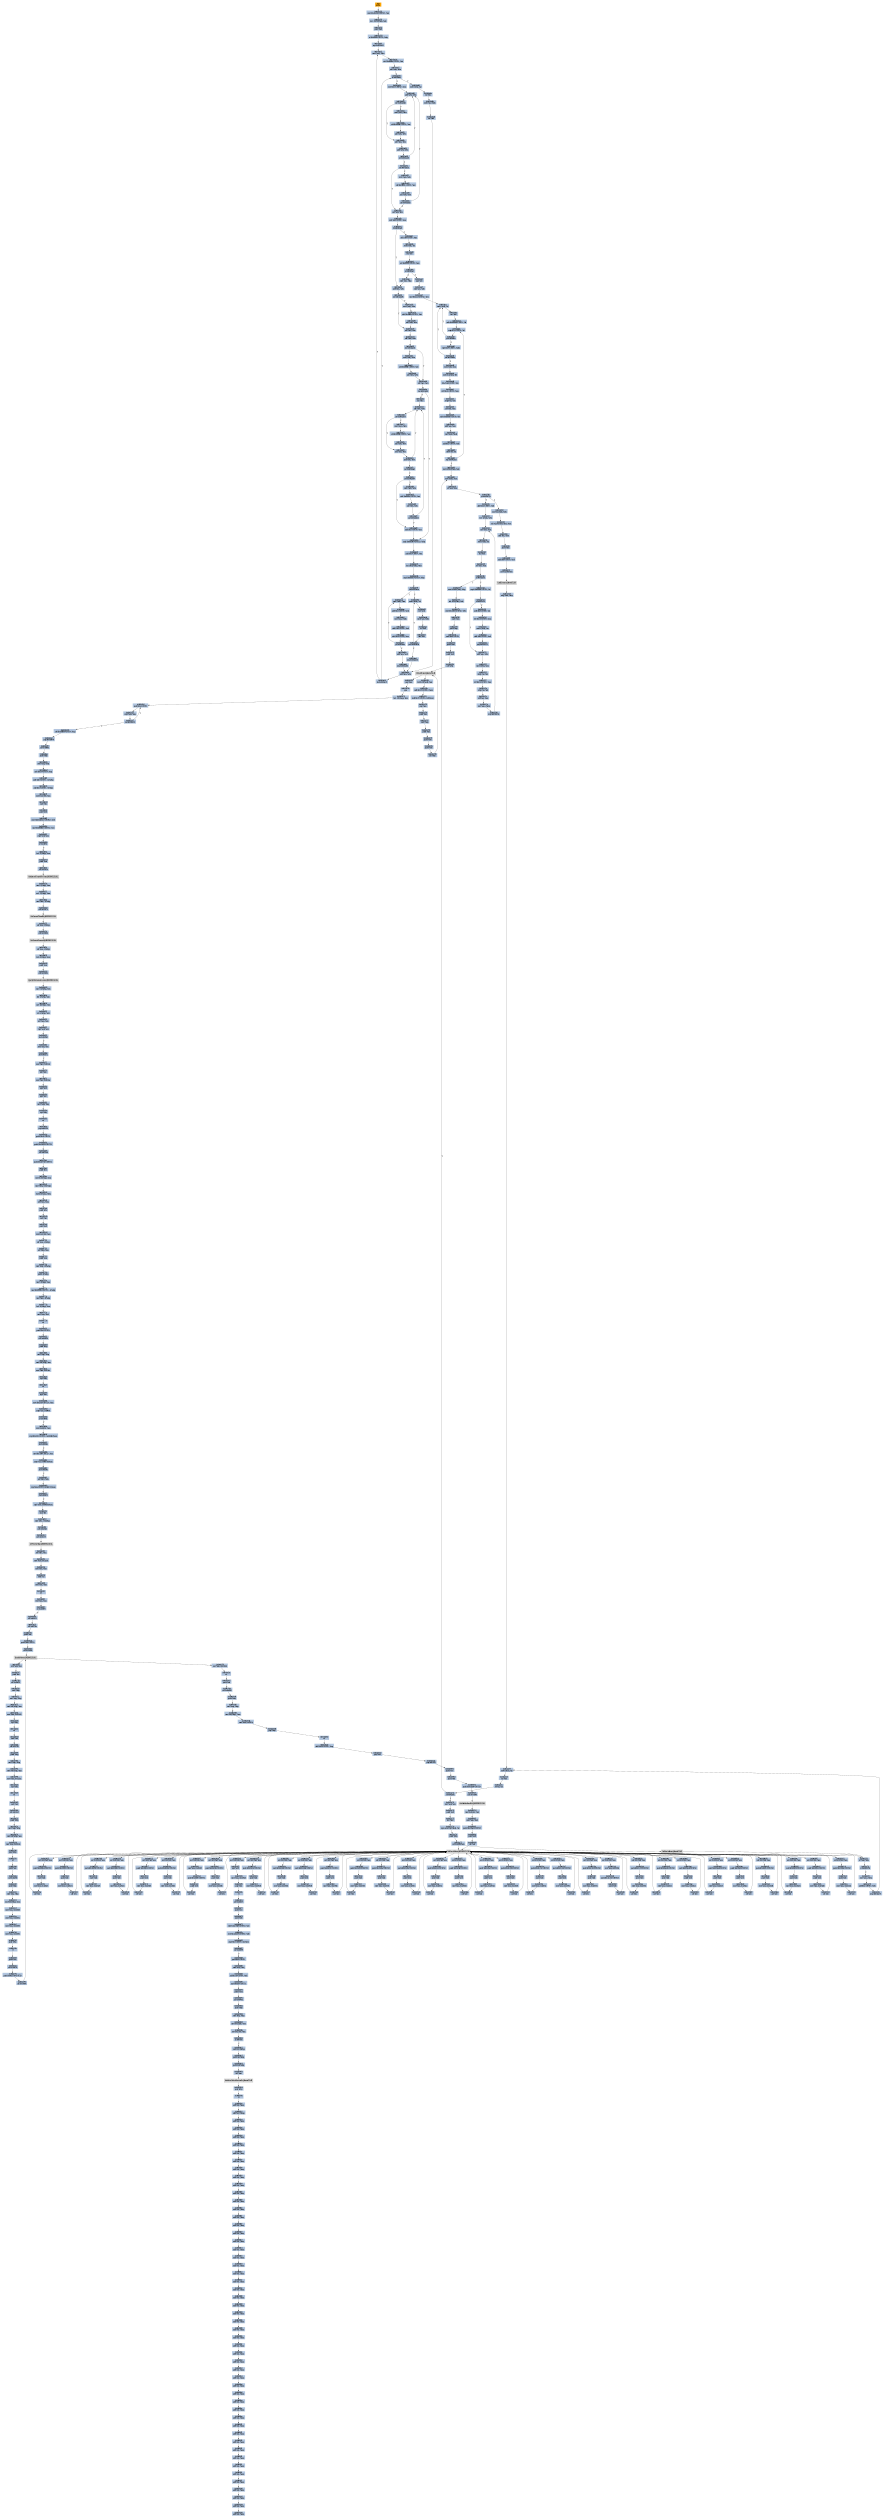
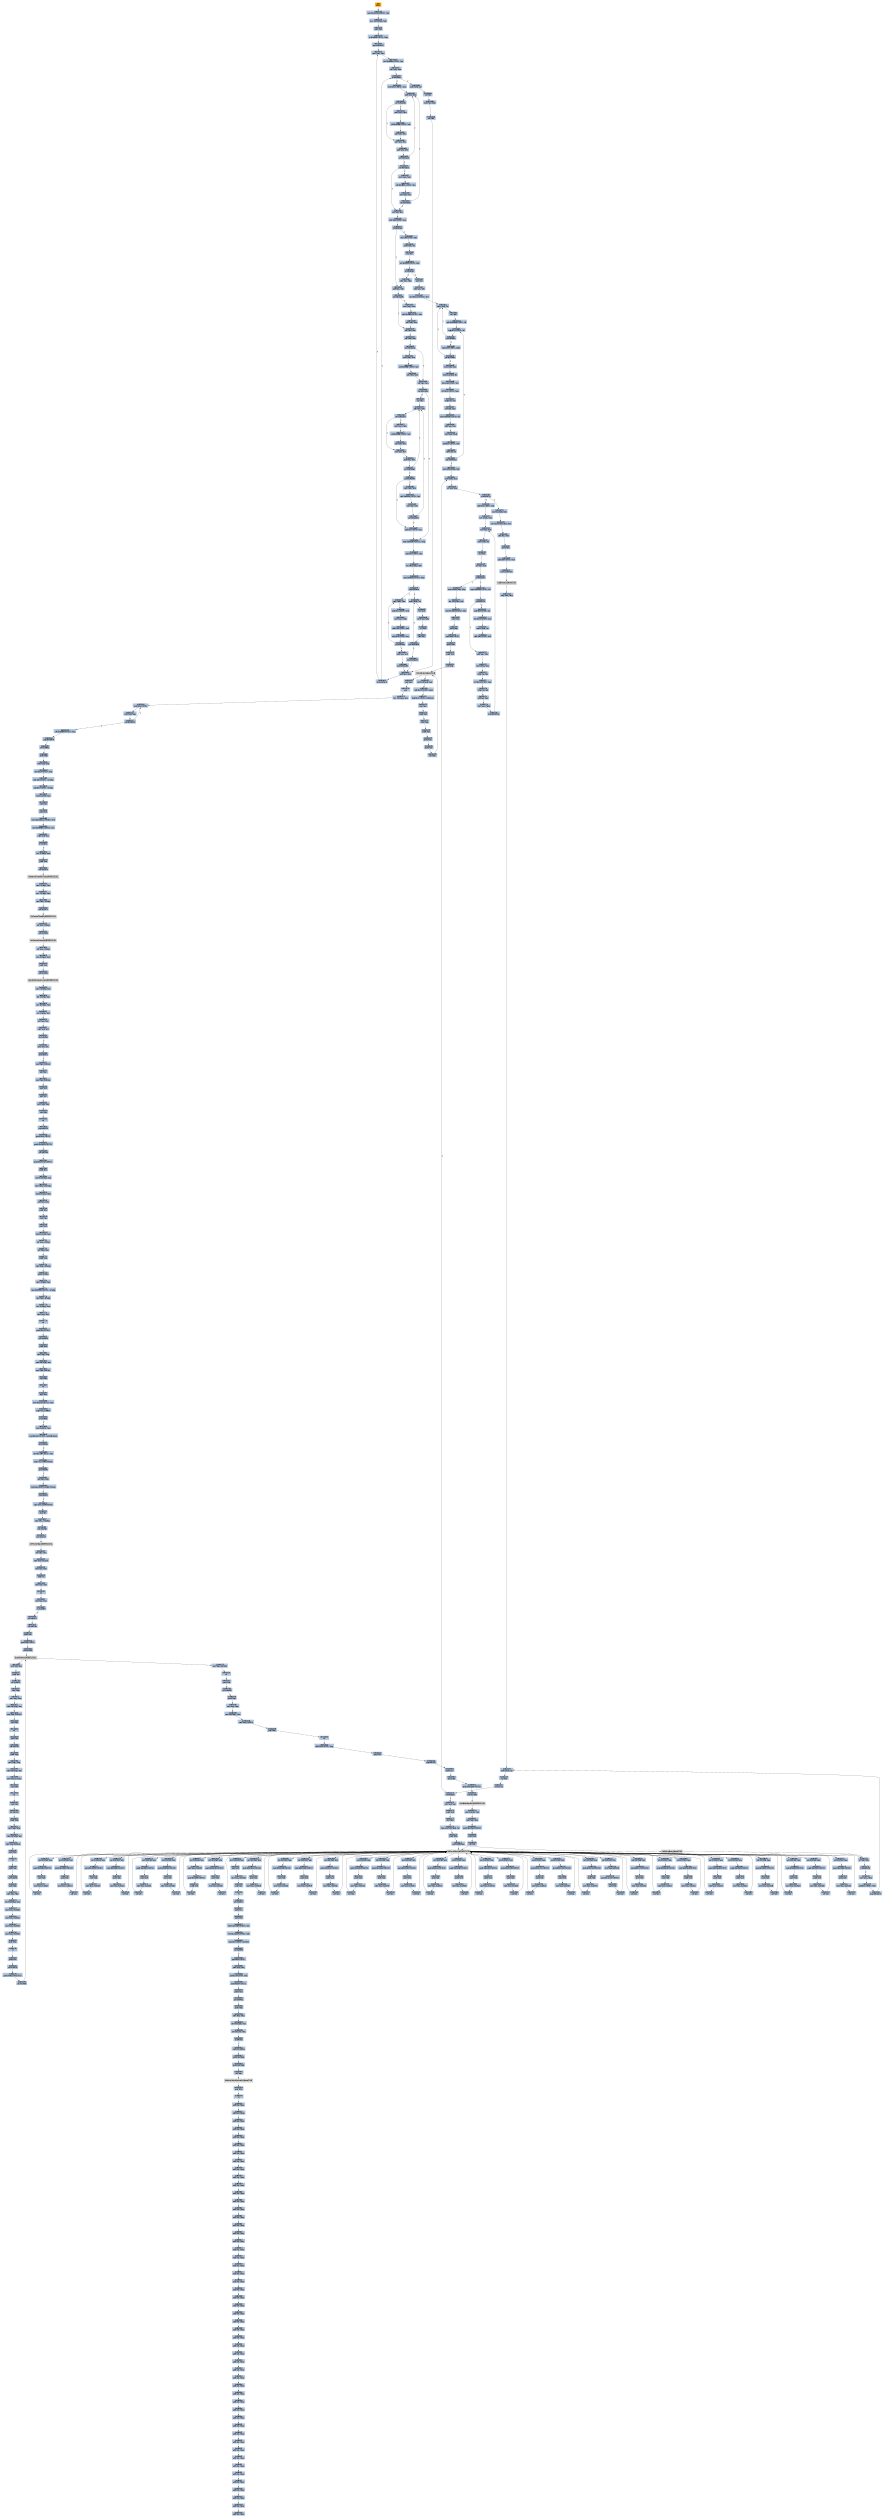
(415, 434) -> (419, 440)
(482, 644) -> none
